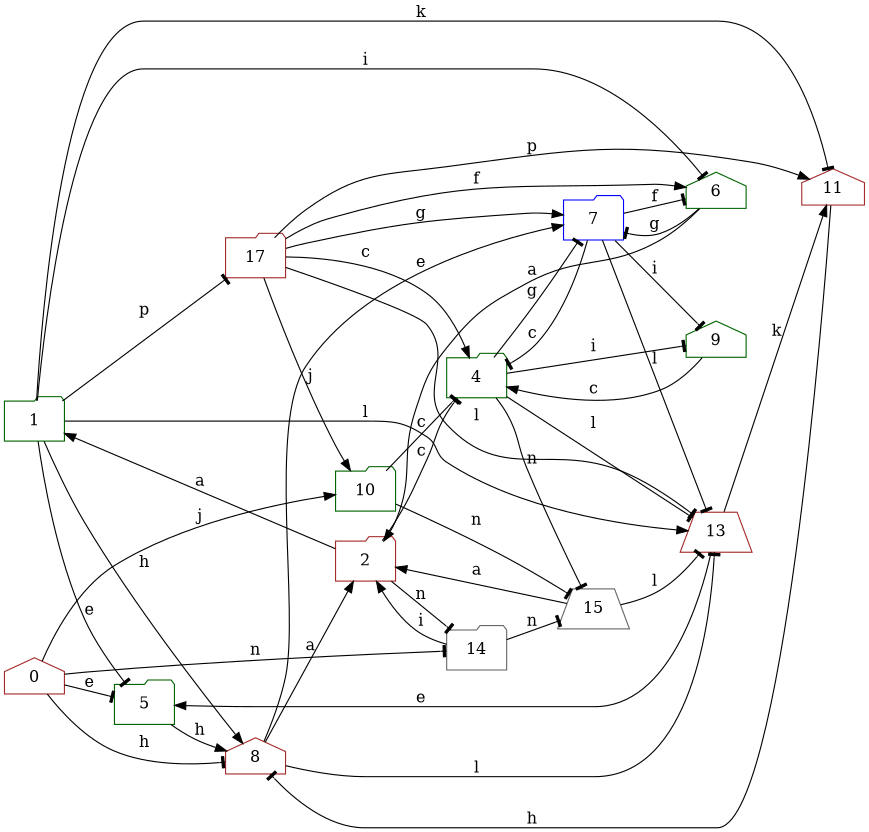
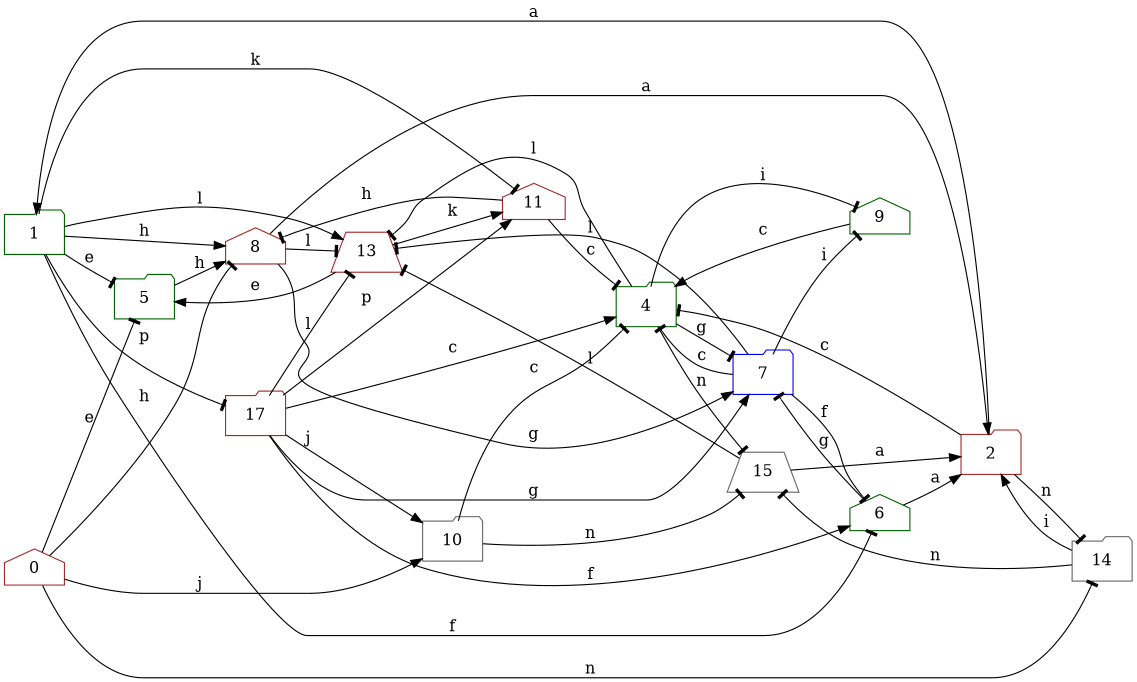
(366, 61) -> (453, 627)
none -> (579, 253)
(421, 263) -> (534, 435)
(366, 491) -> (453, 541)
